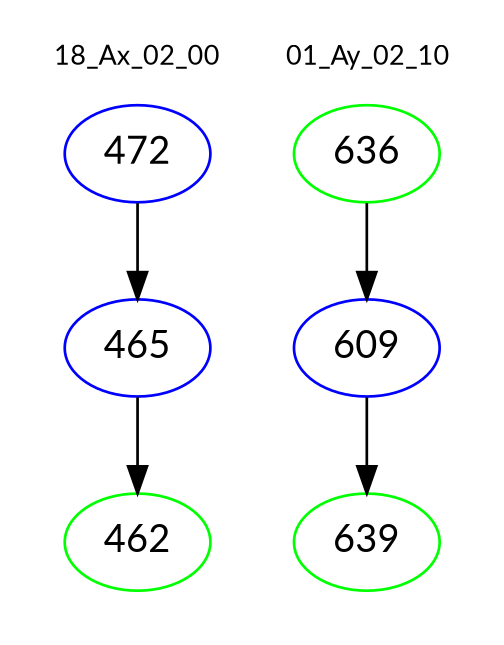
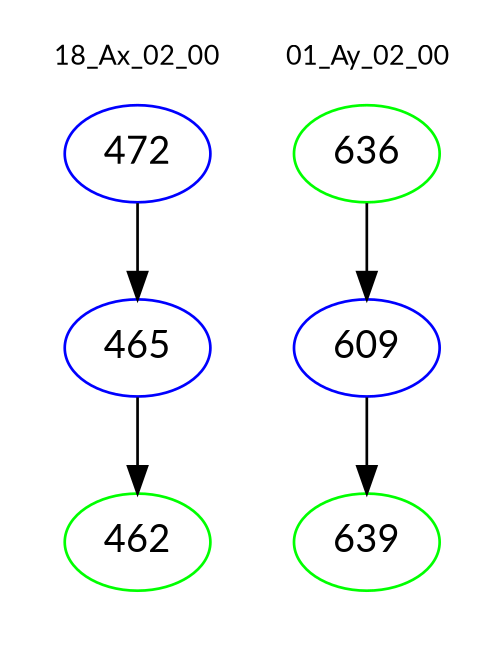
(368, 58) -> (368, 58)
